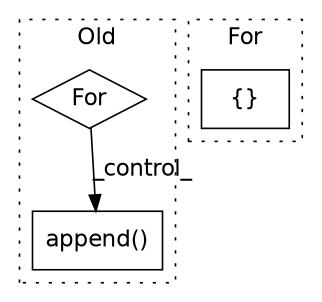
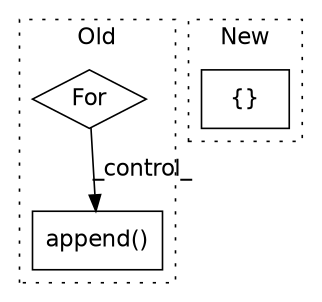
(245, 38) -> (245, 38)
